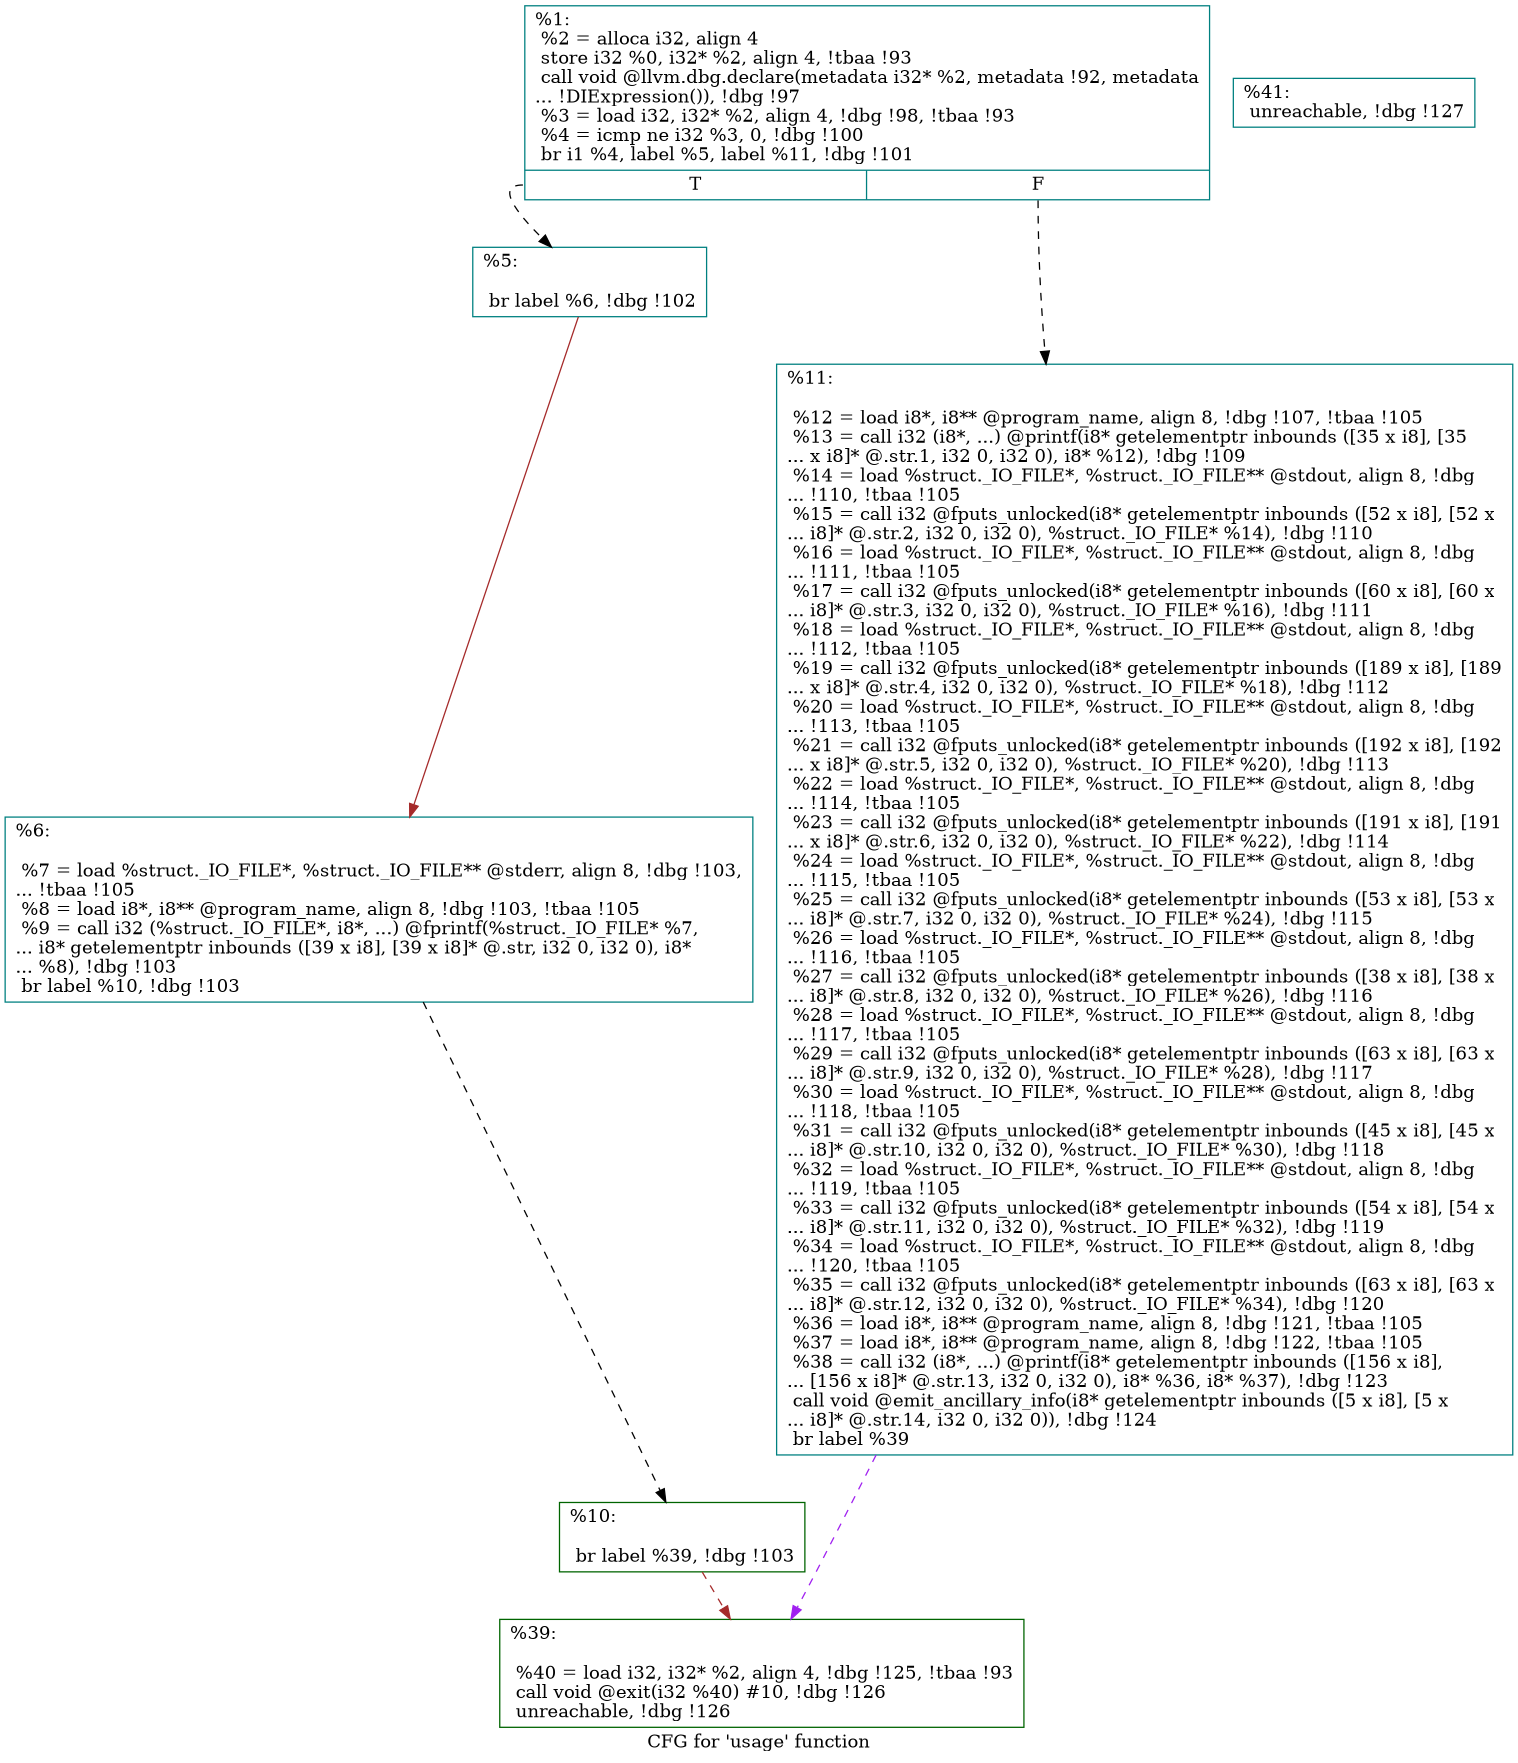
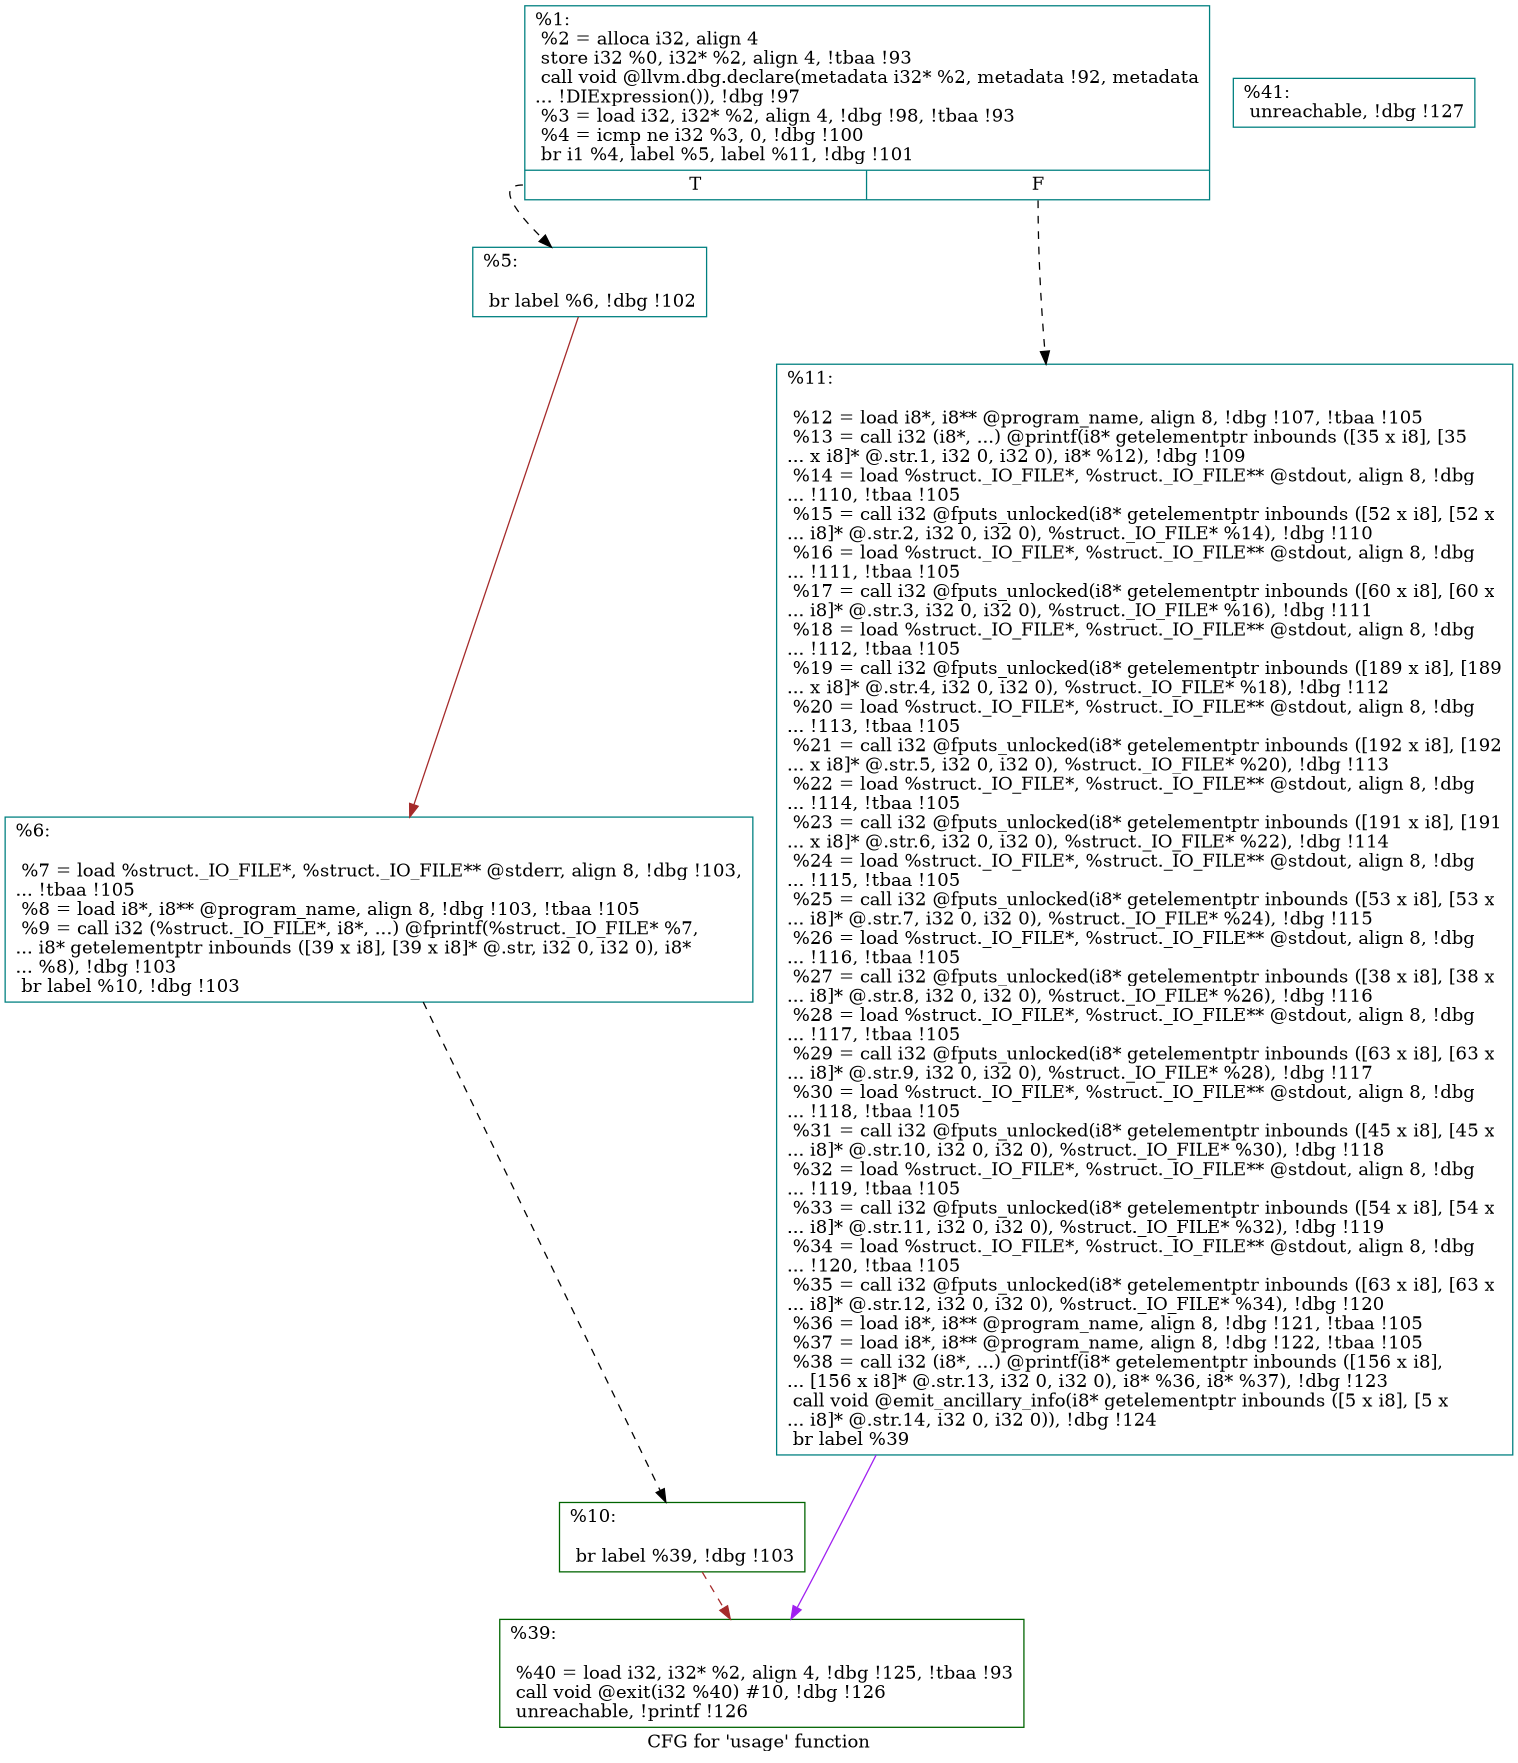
(837, 1531) -> (837, 1531)
(621, 1712) -> (630, 1712)
